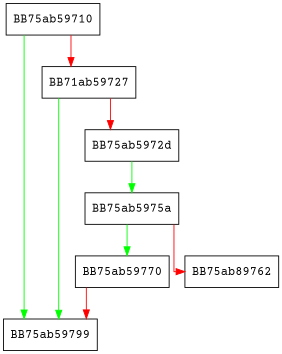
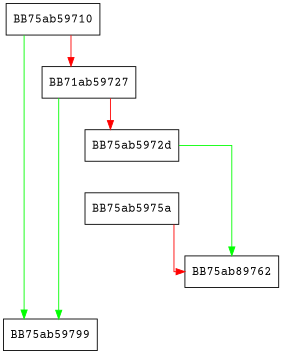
(132, 173) -> (232, 170)
(122, 272) -> none
